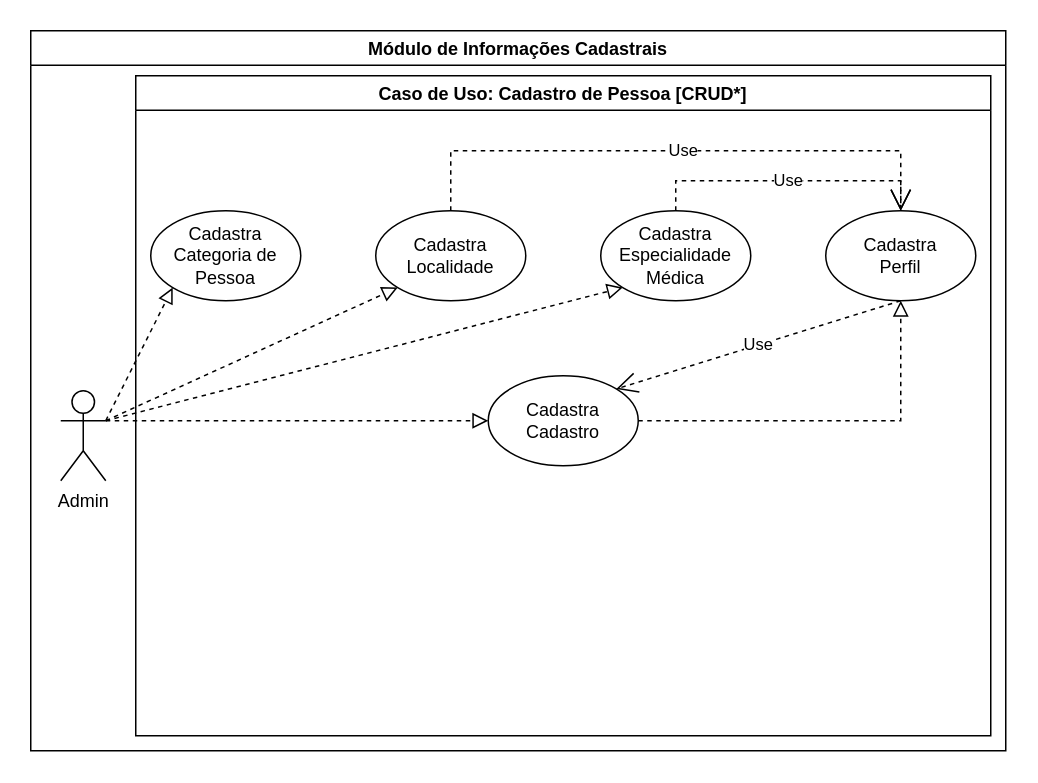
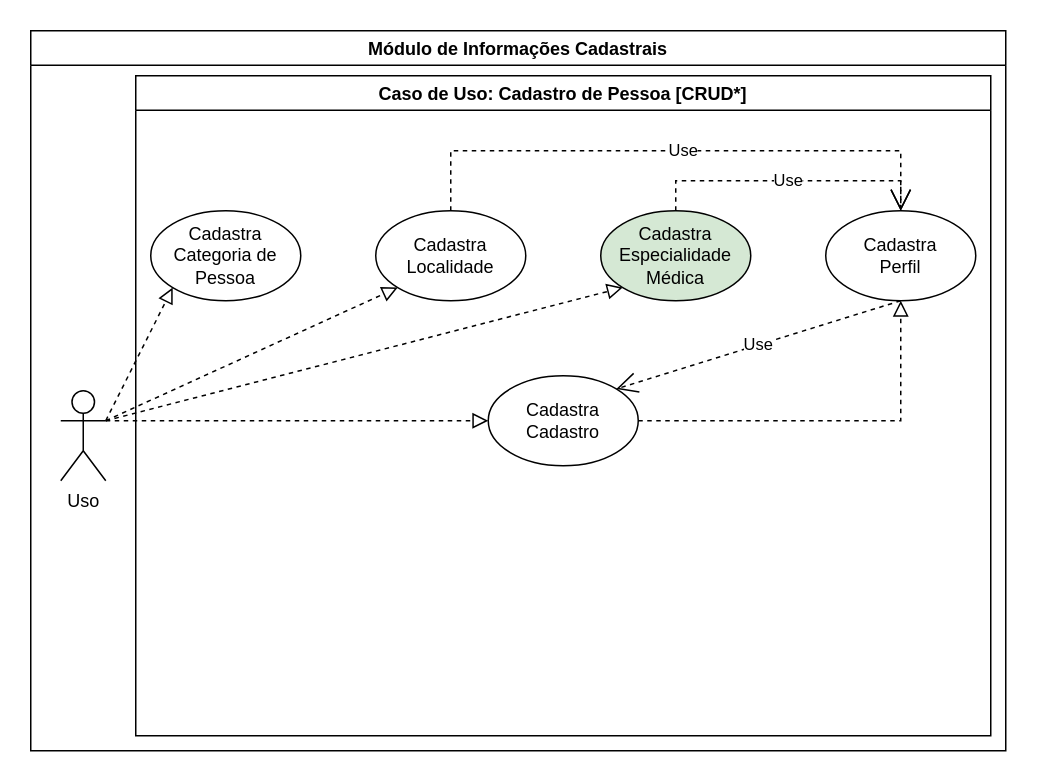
(676, 256) -> (676, 256)
(84, 502) -> (84, 502)
